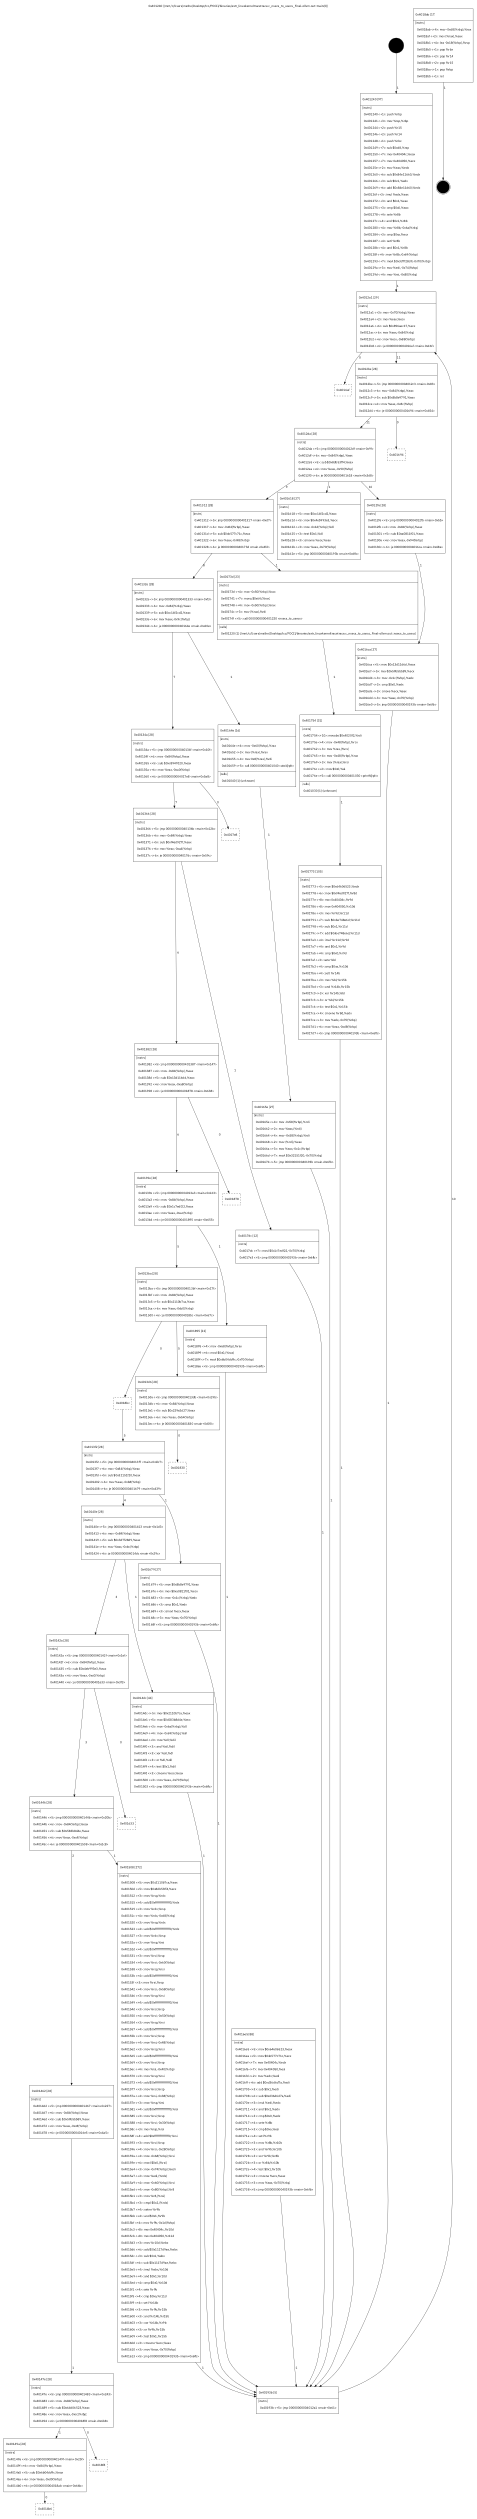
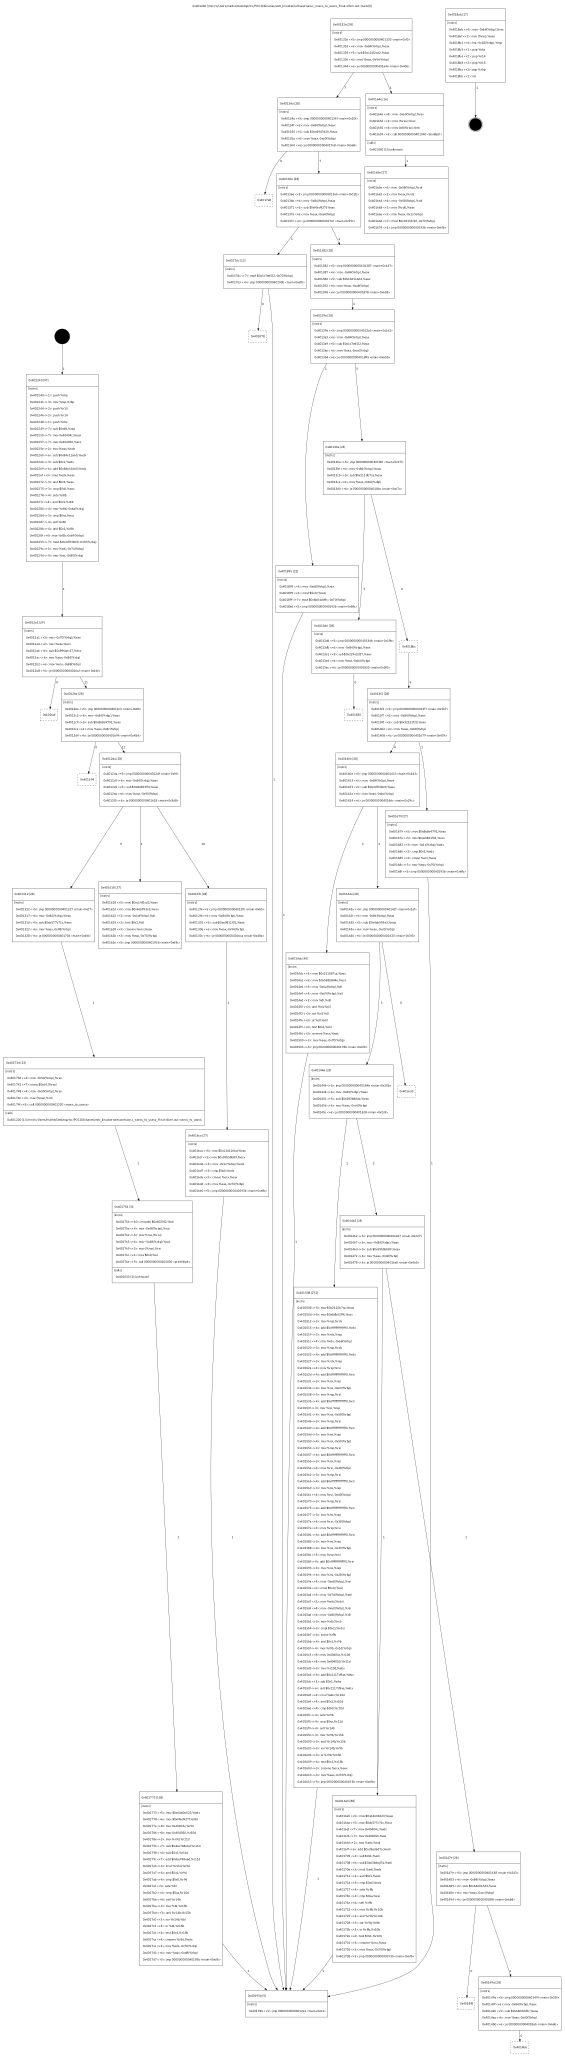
(203, 565) -> none
(208, 1144) -> (261, 308)
(451, 1394) -> none
none -> (381, 1531)
(330, 1777) -> none
